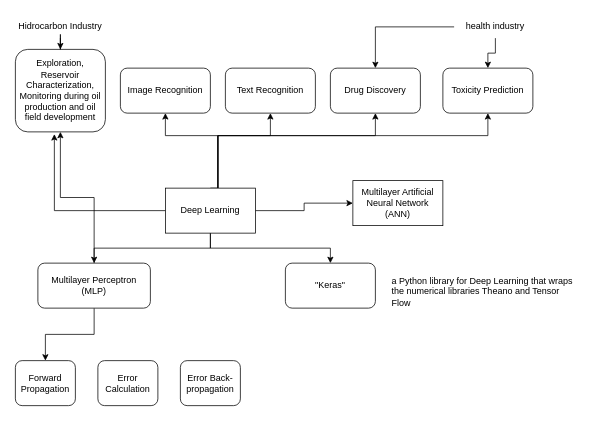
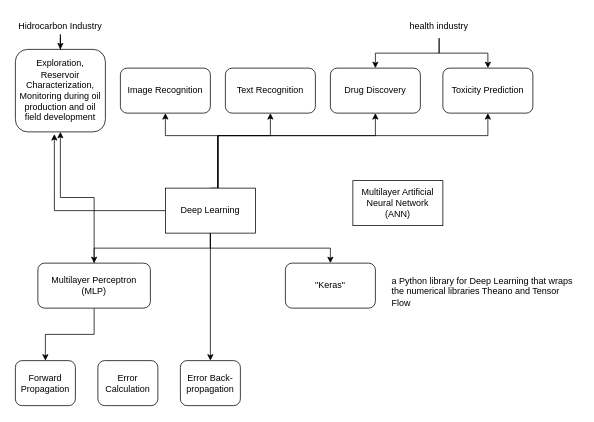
(495, 27) -> (439, 27)
(284, 210) -> (210, 302)
